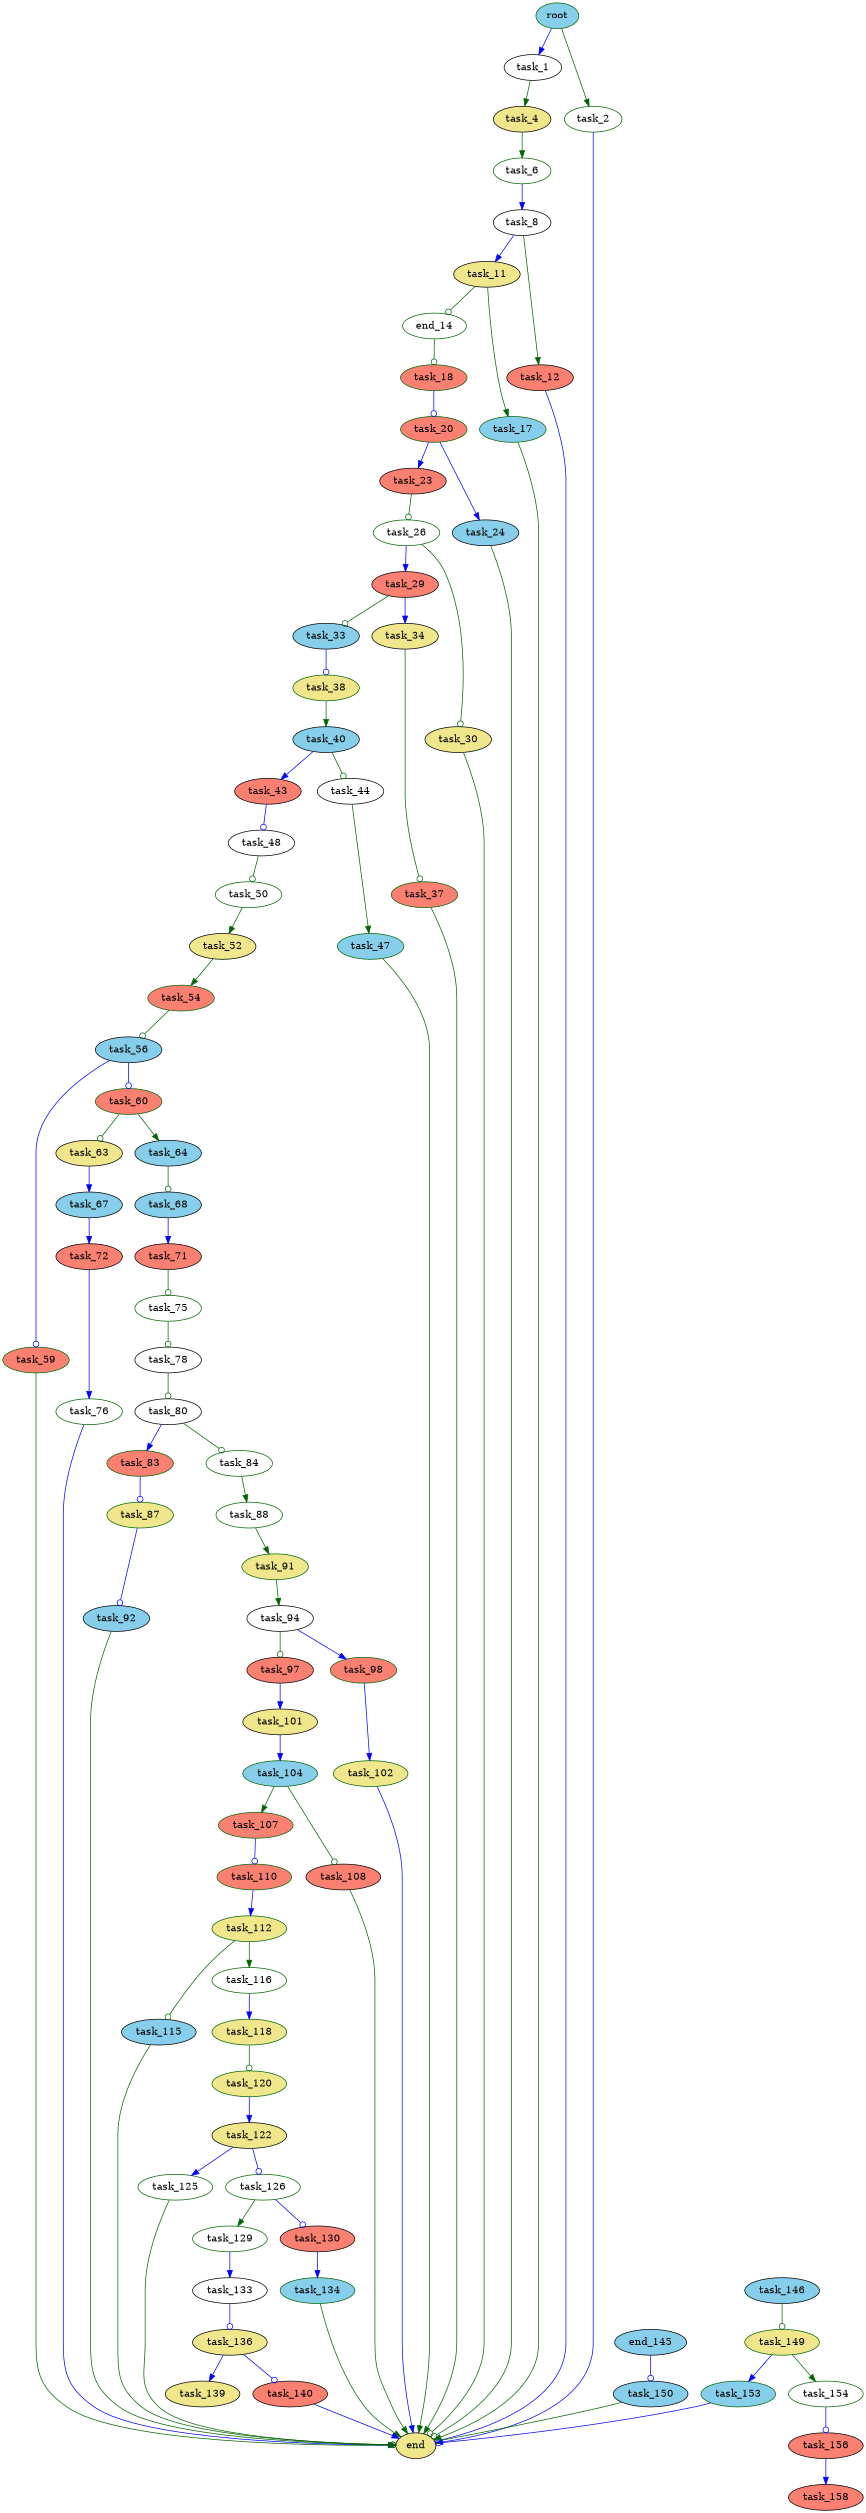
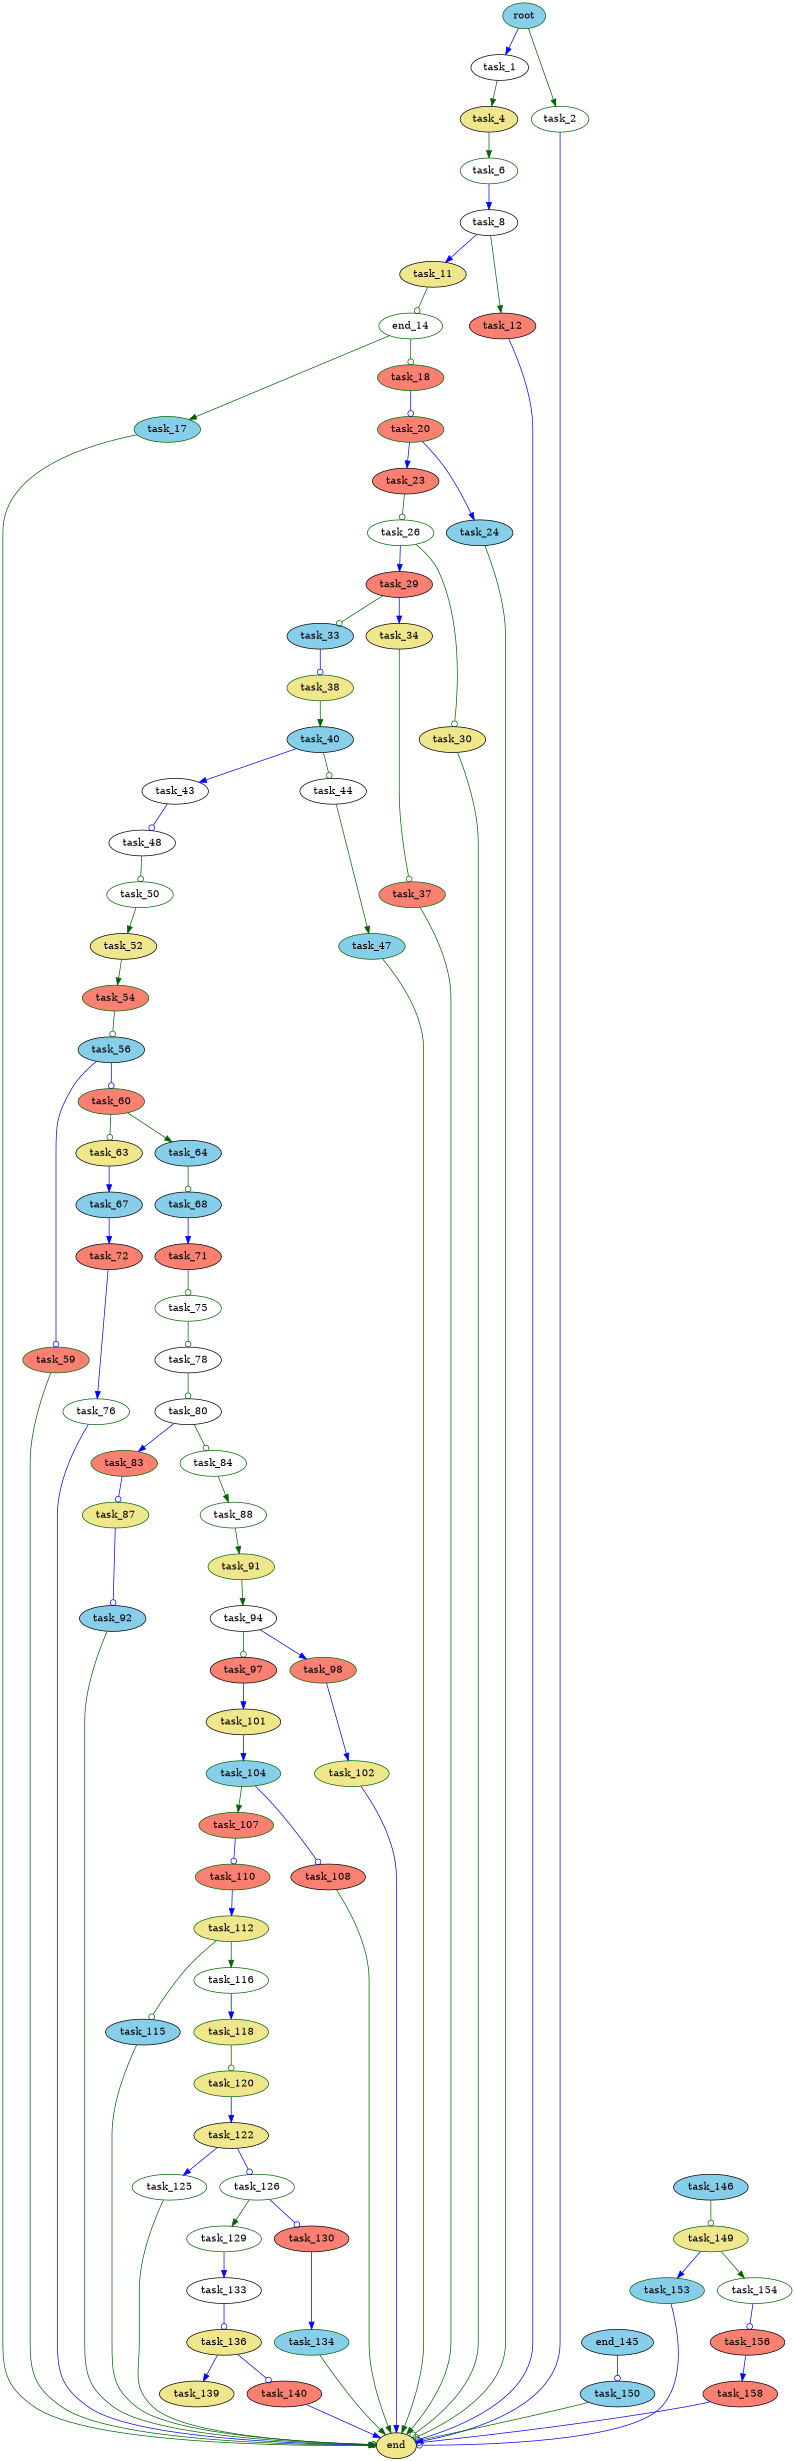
(494, 349) -> (293, 376)
(268, 791) -> (175, 791)
(310, 1823) -> (287, 1821)
none -> (567, 2425)
